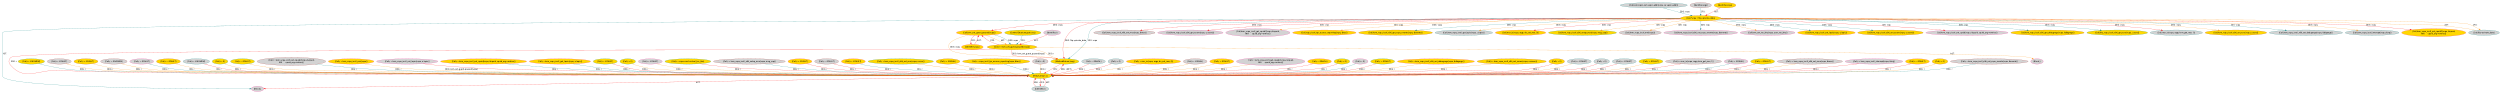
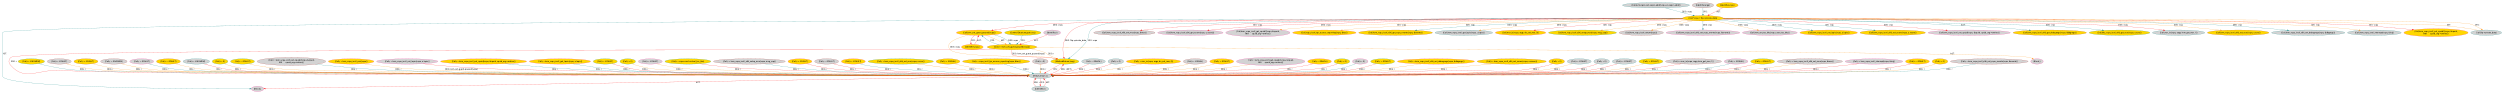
(1964, 25) -> (1964, 25)
(1640, 33) -> (1641, 33)
(990, 42) -> (990, 42)
(1040, 76) -> (1040, 76)
